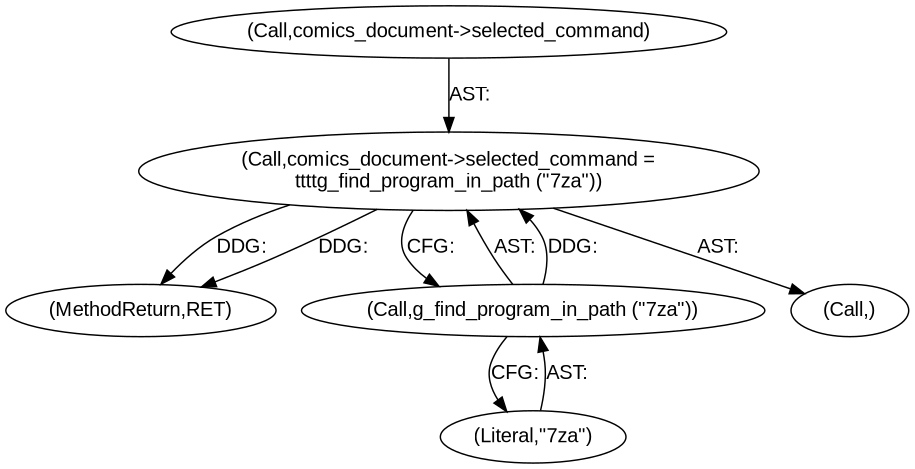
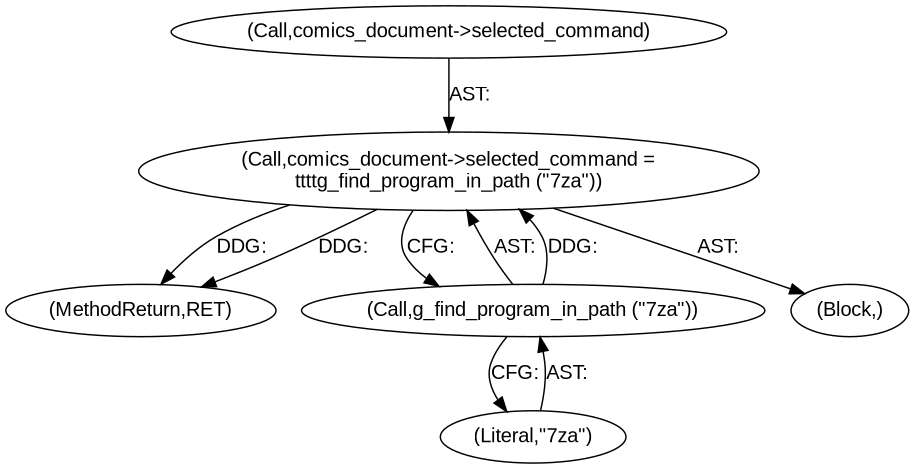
(850, 311) -> (850, 311)
